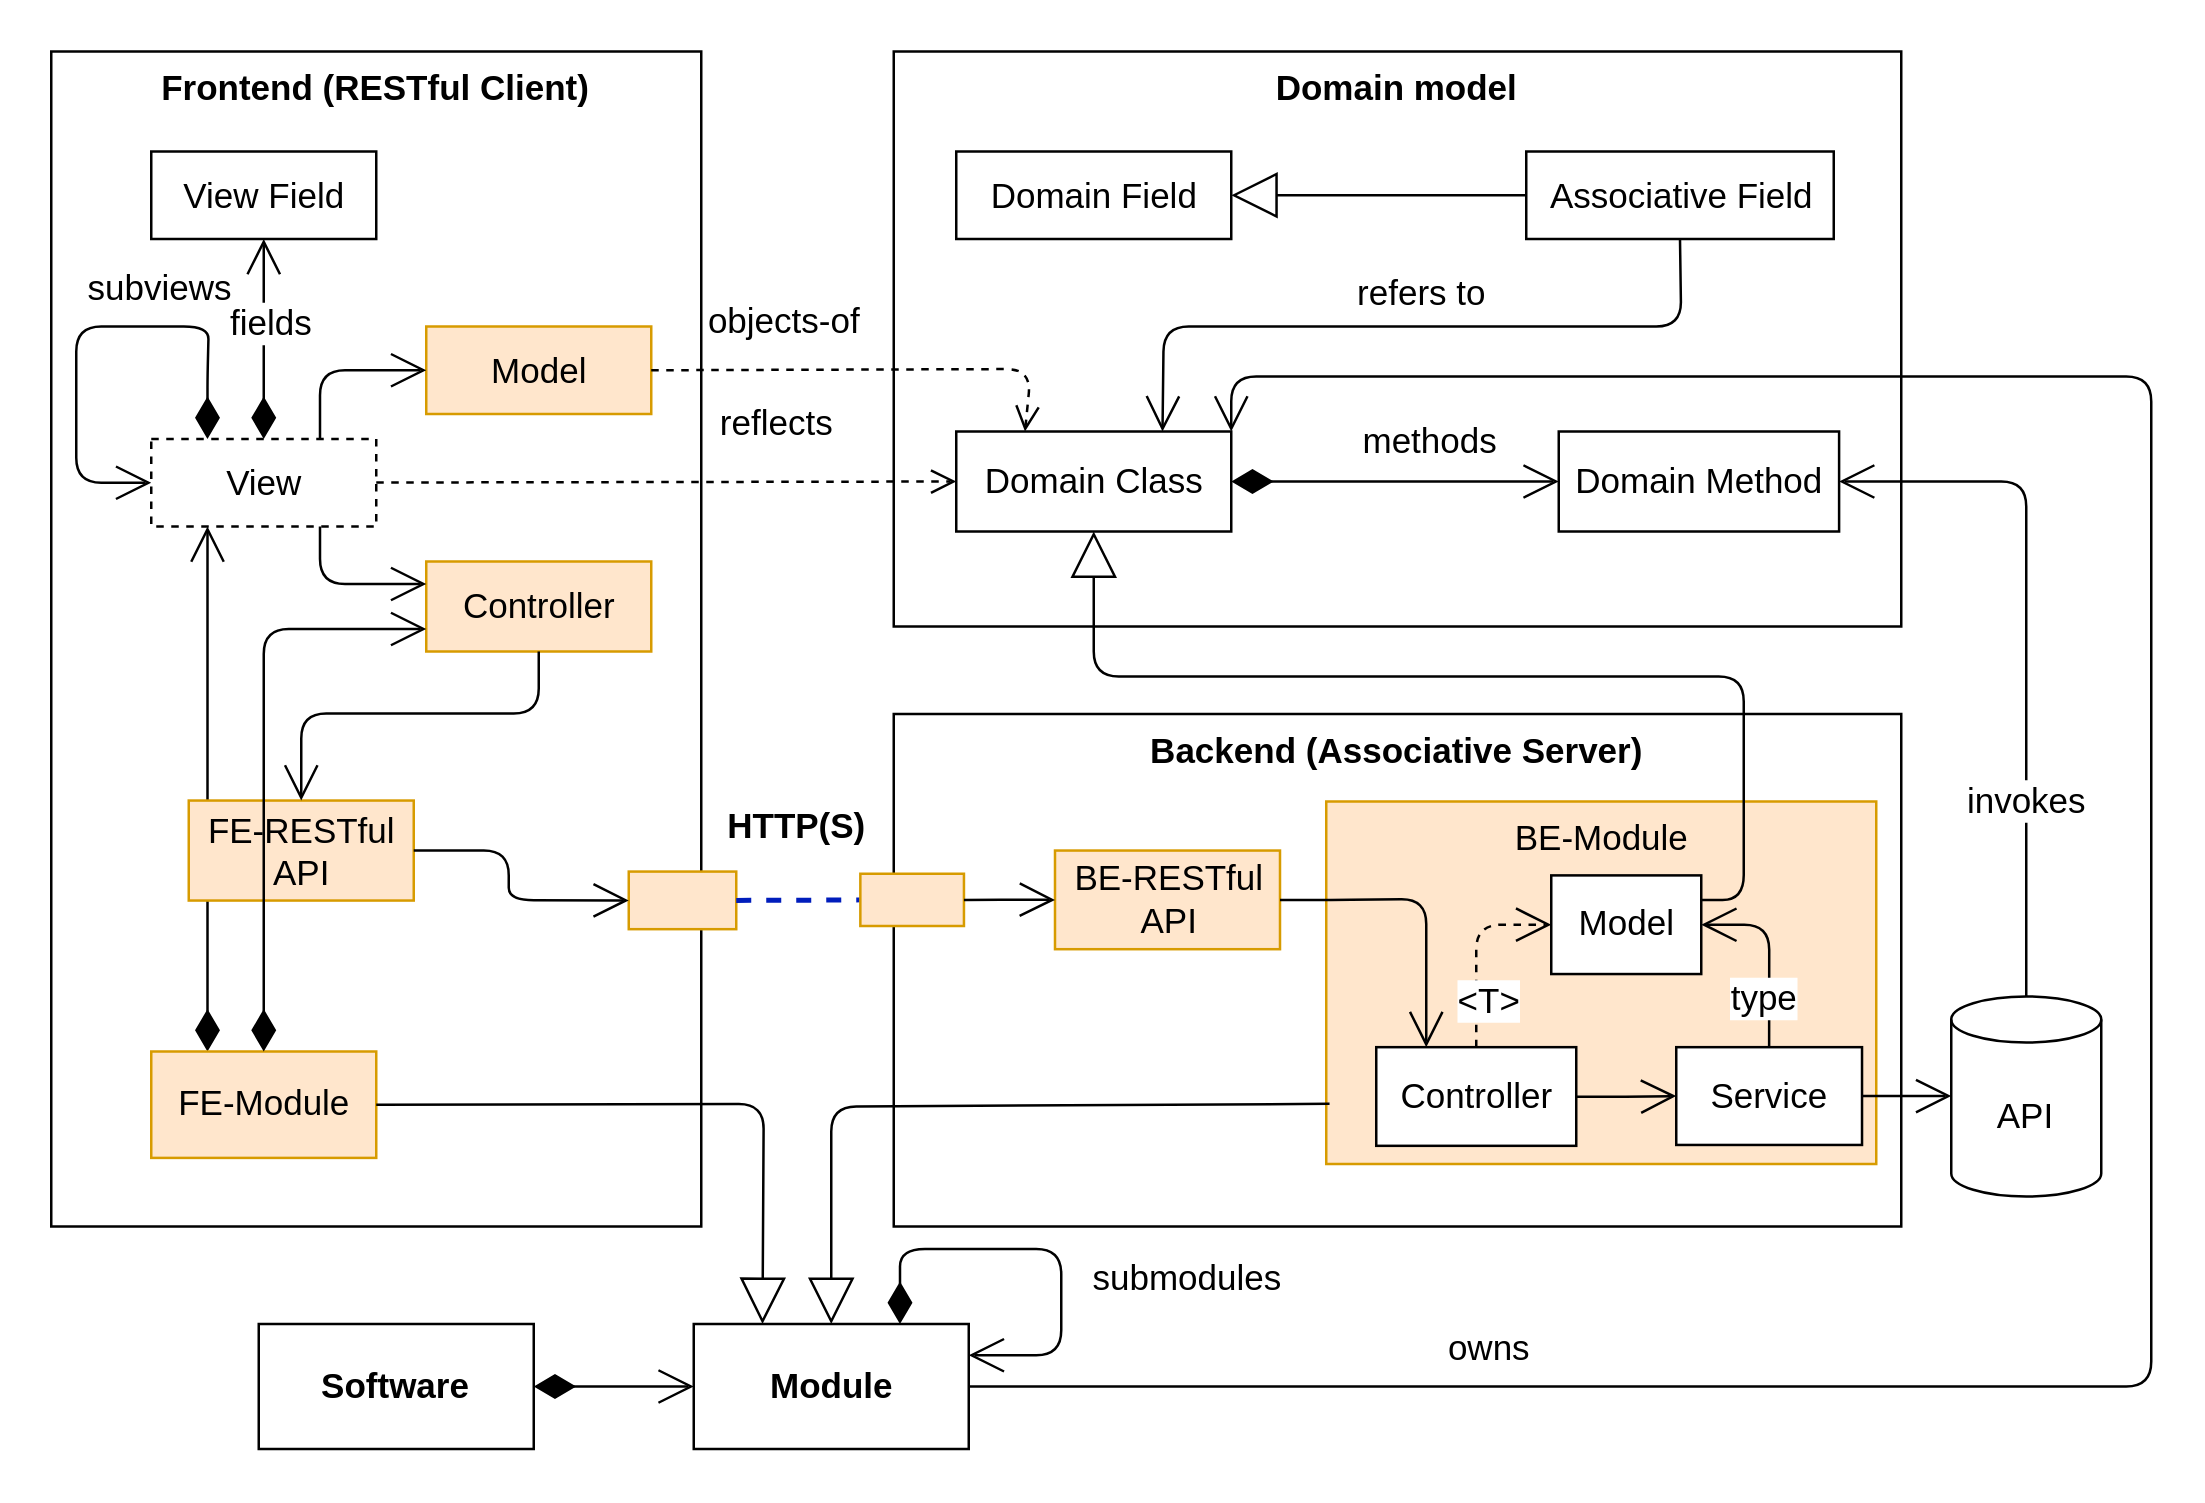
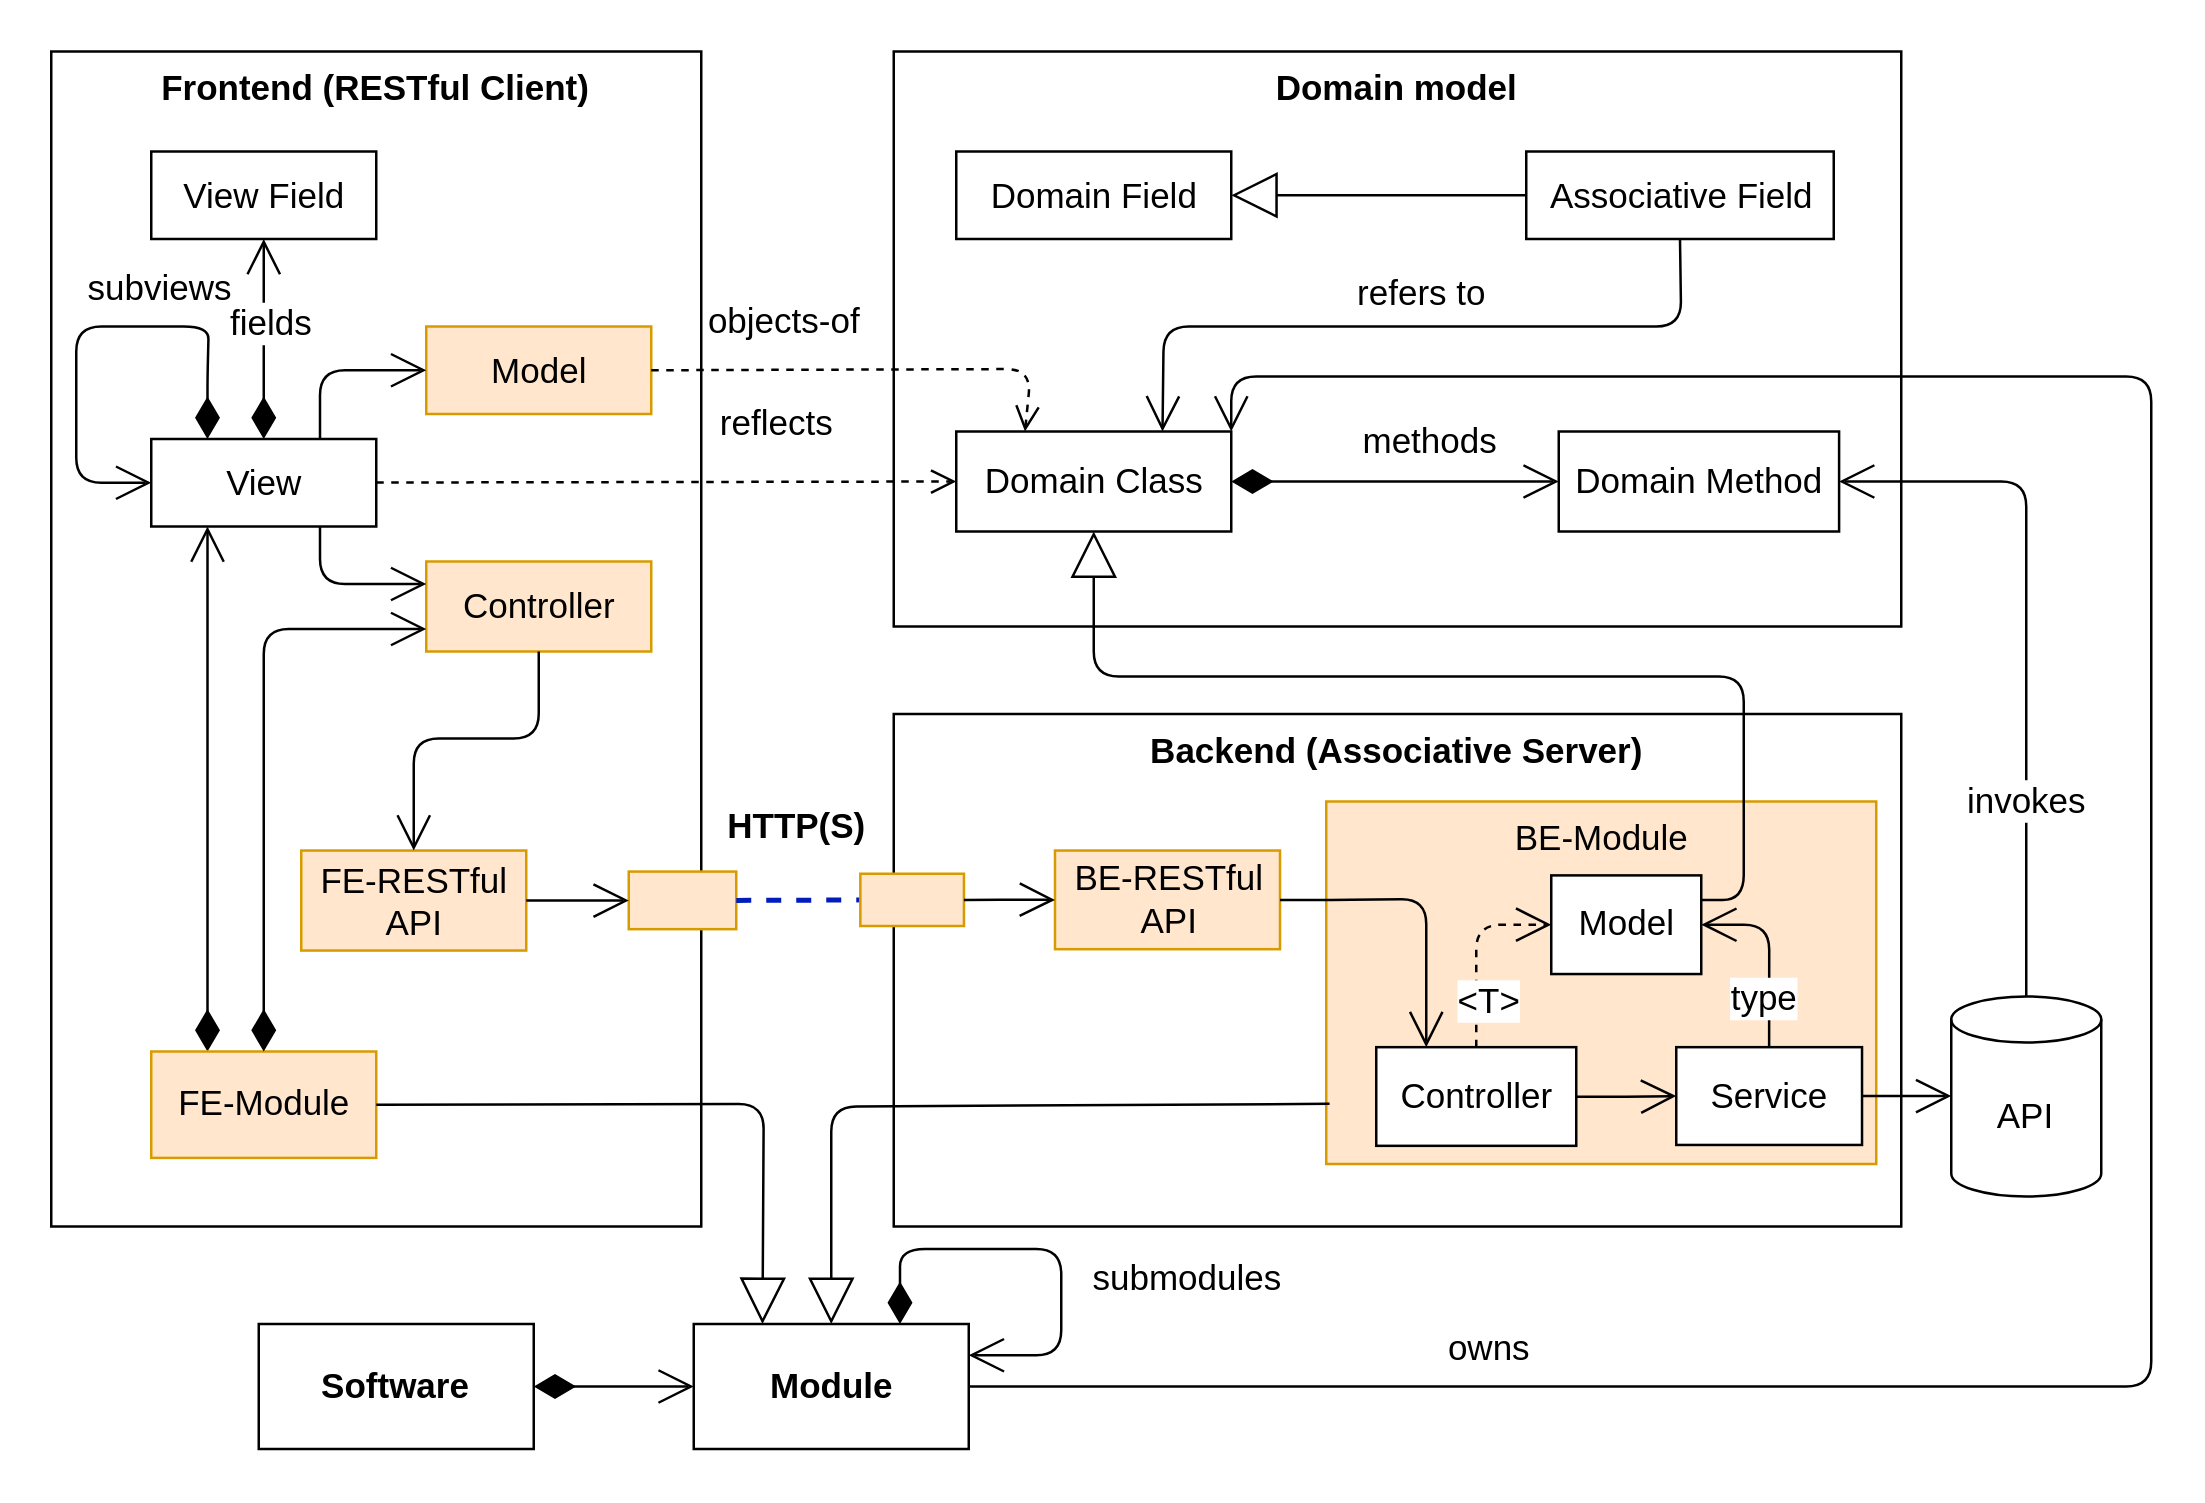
(264, 483) -> (264, 483)
(301, 850) -> (414, 900)
